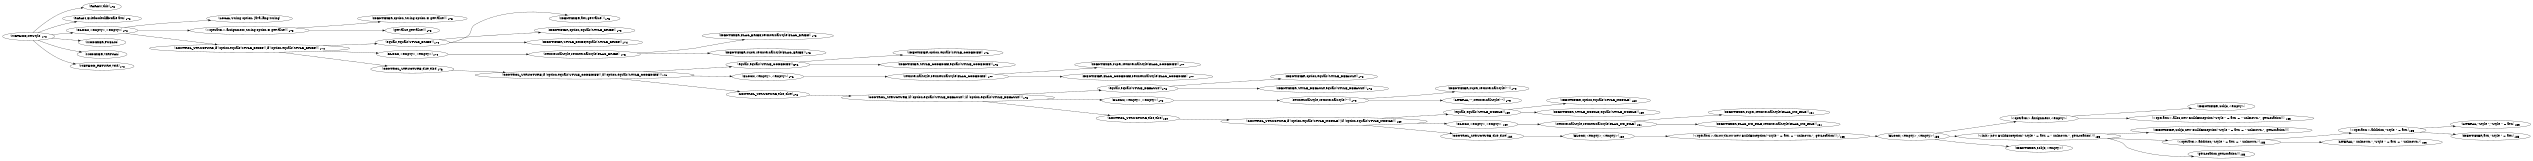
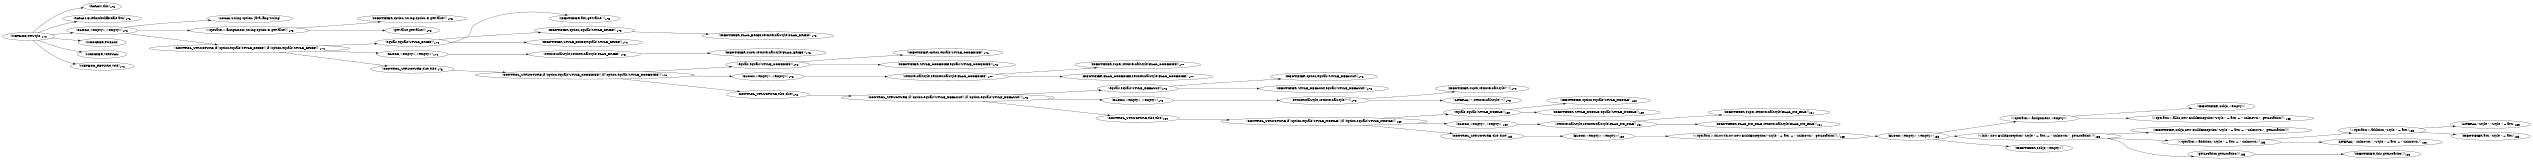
(690, 49) -> (669, 33)
(796, 64) -> (796, 64)
none -> (2382, 154)
